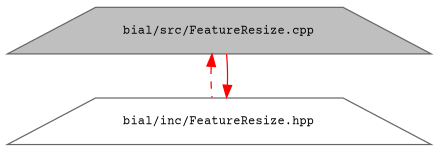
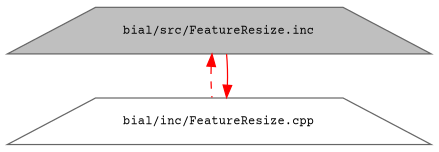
(219, 31) -> (219, 31)
(219, 121) -> (219, 121)
